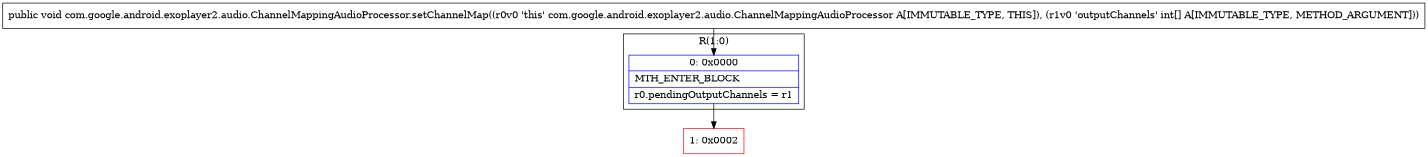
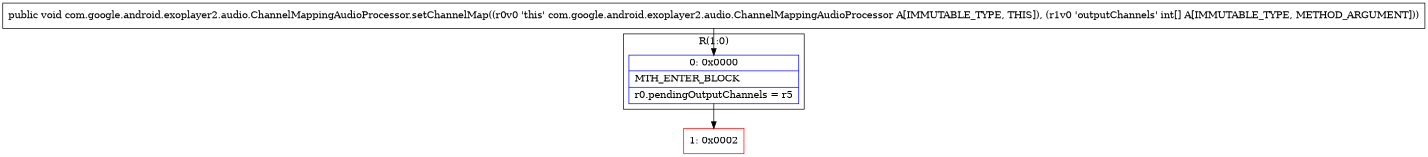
(714, 95) -> (714, 95)
